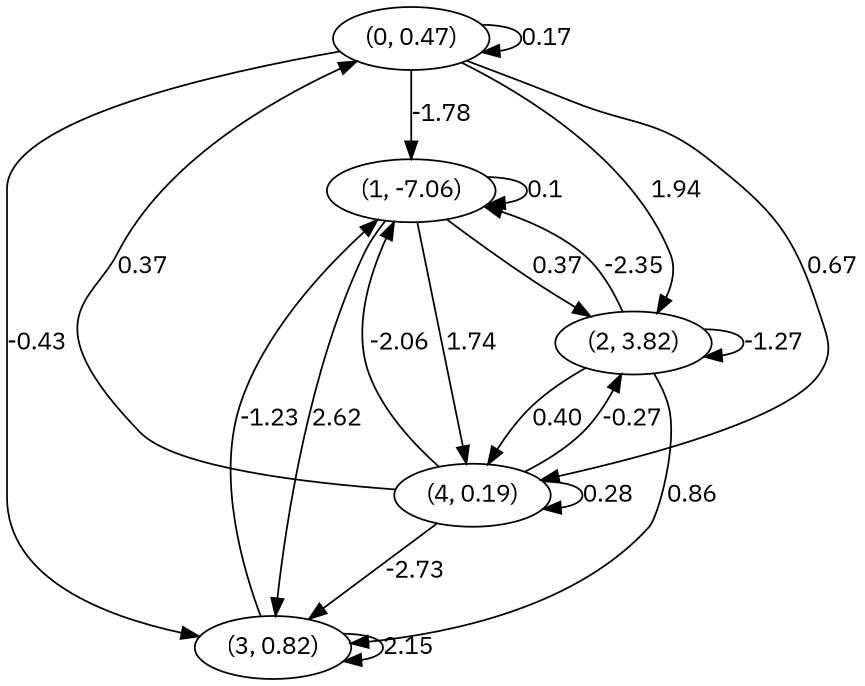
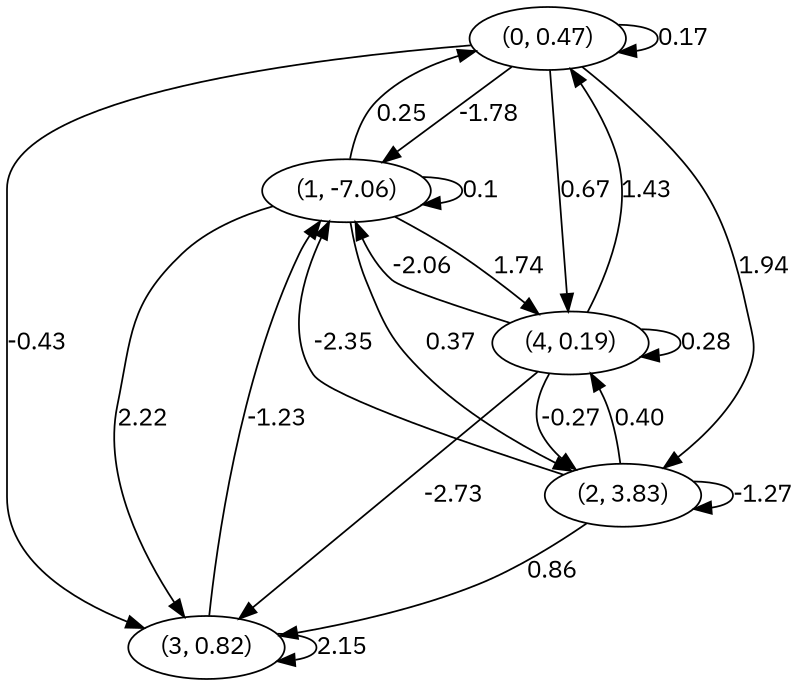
none -> (388, 91)
(143, 267) -> (647, 191)
(634, 343) -> (623, 495)
(337, 419) -> (143, 419)
